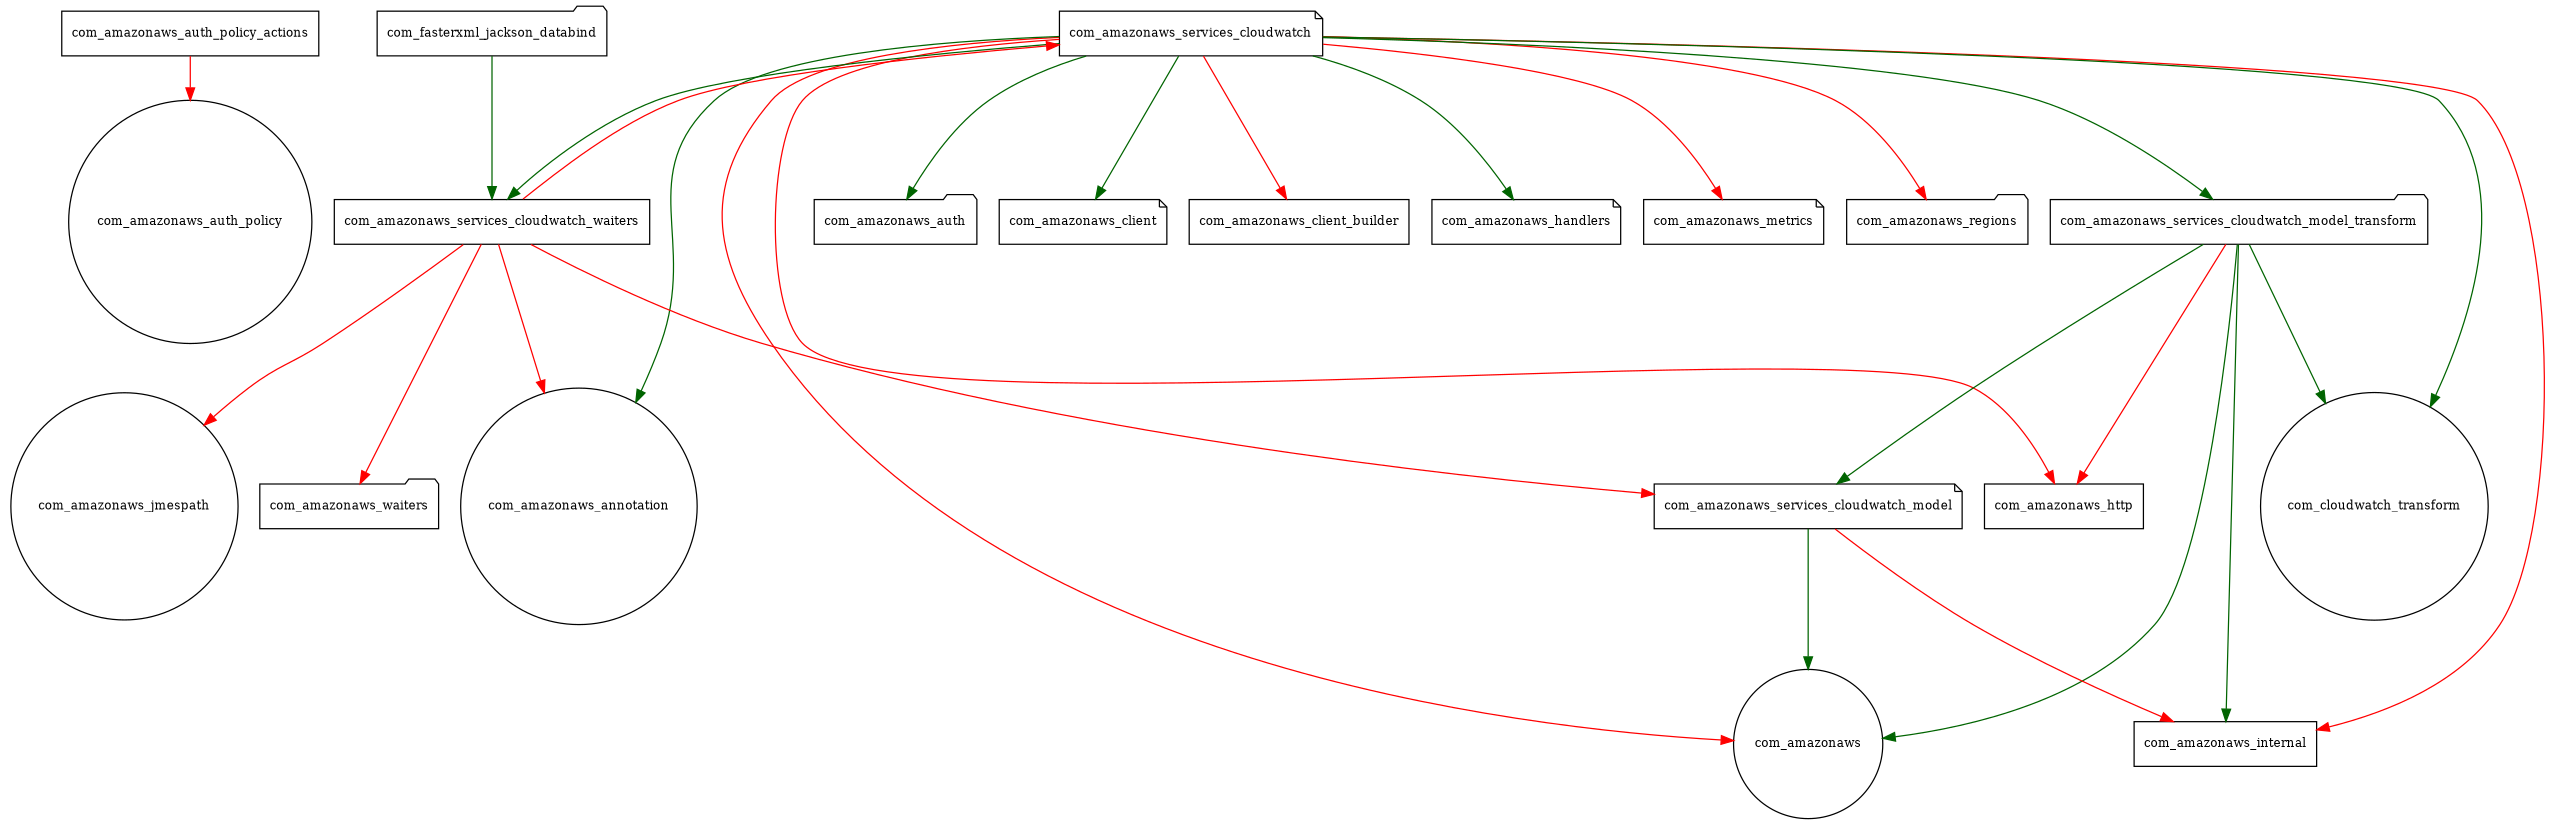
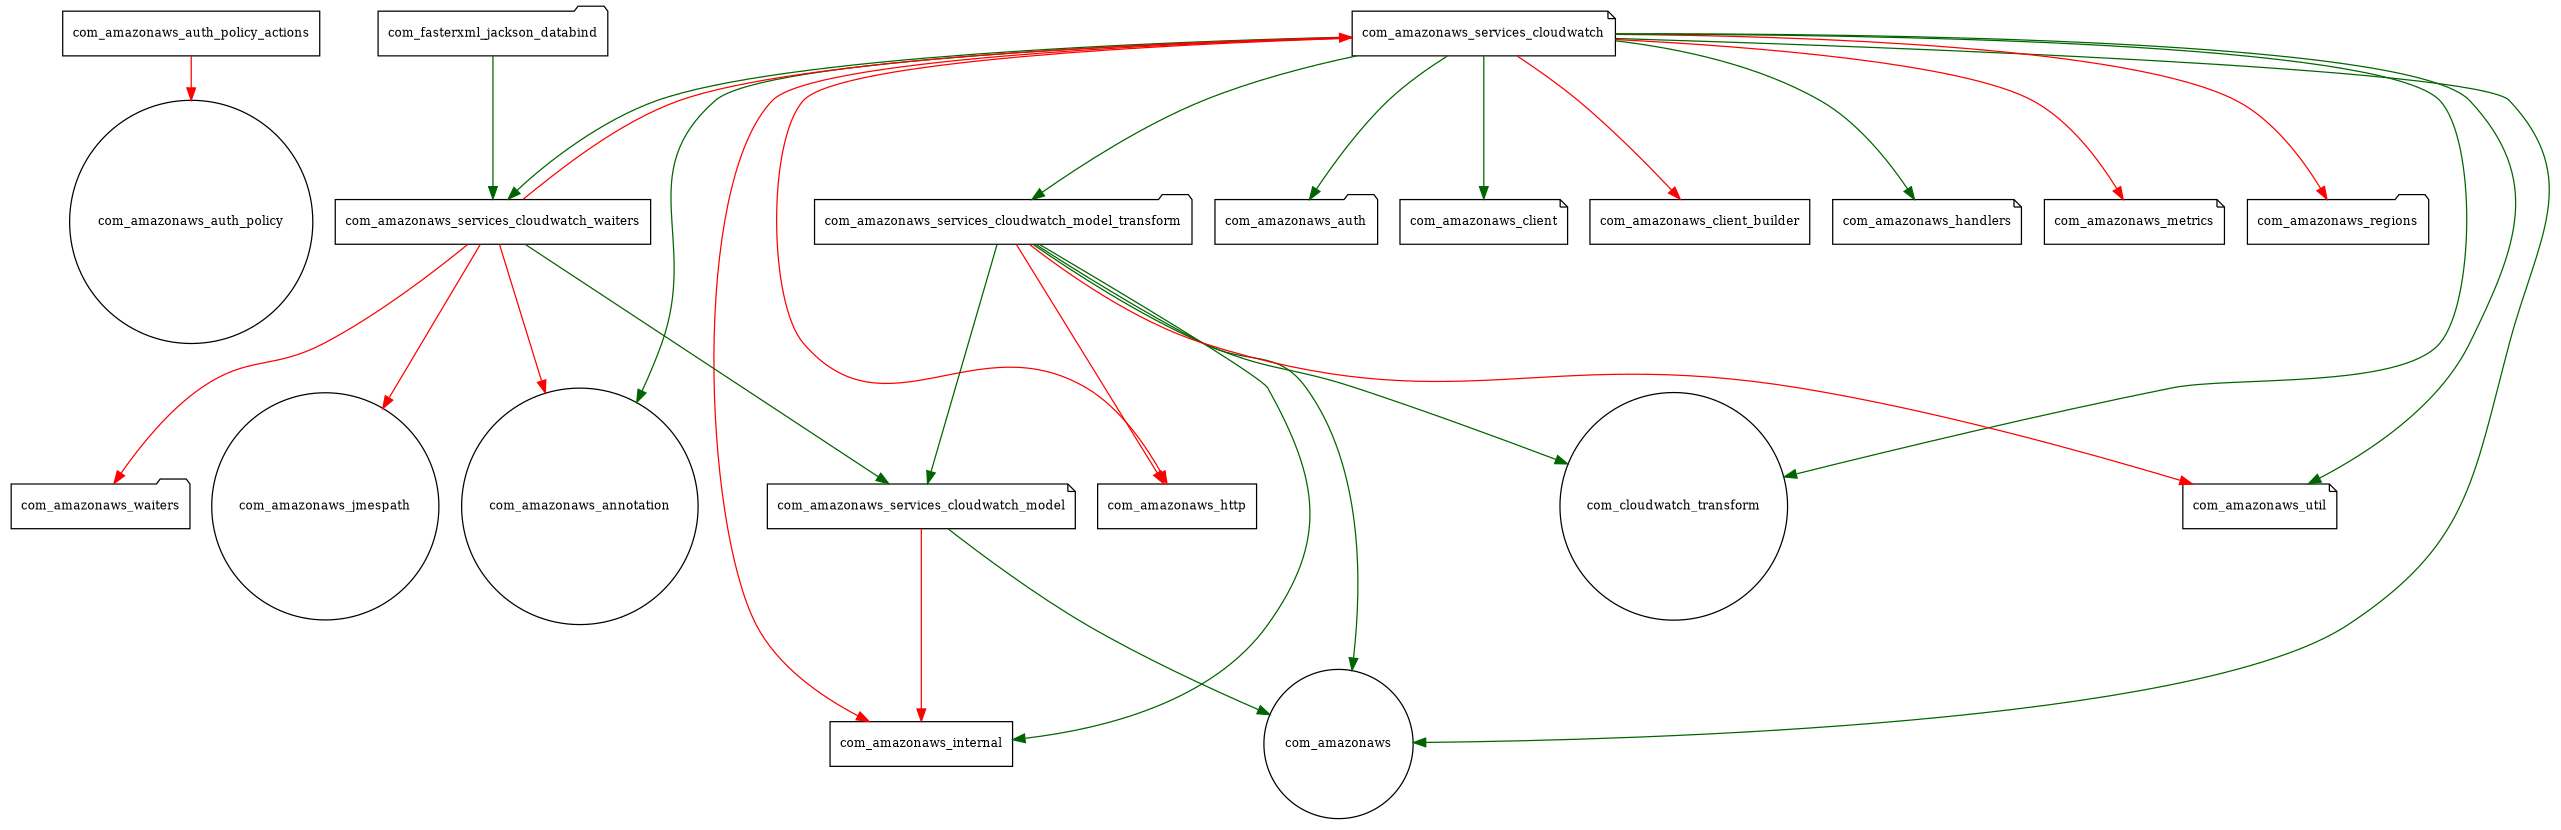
(1074, 417) -> (702, 361)
none -> (2260, 506)
(950, 514) -> (2495, 399)
